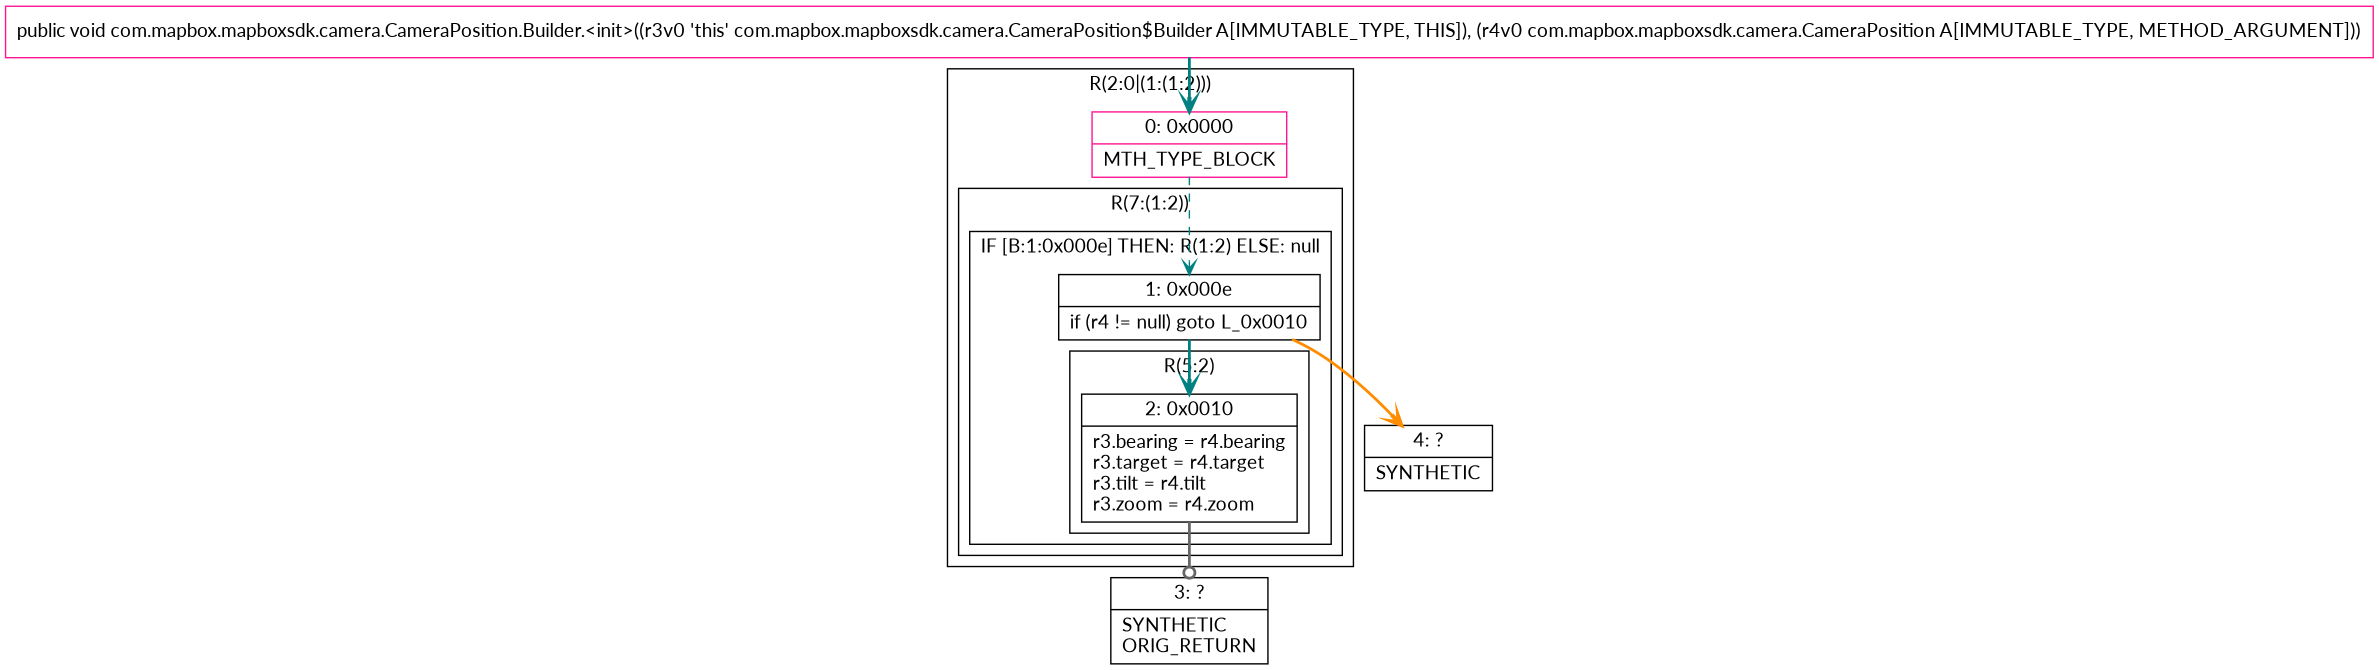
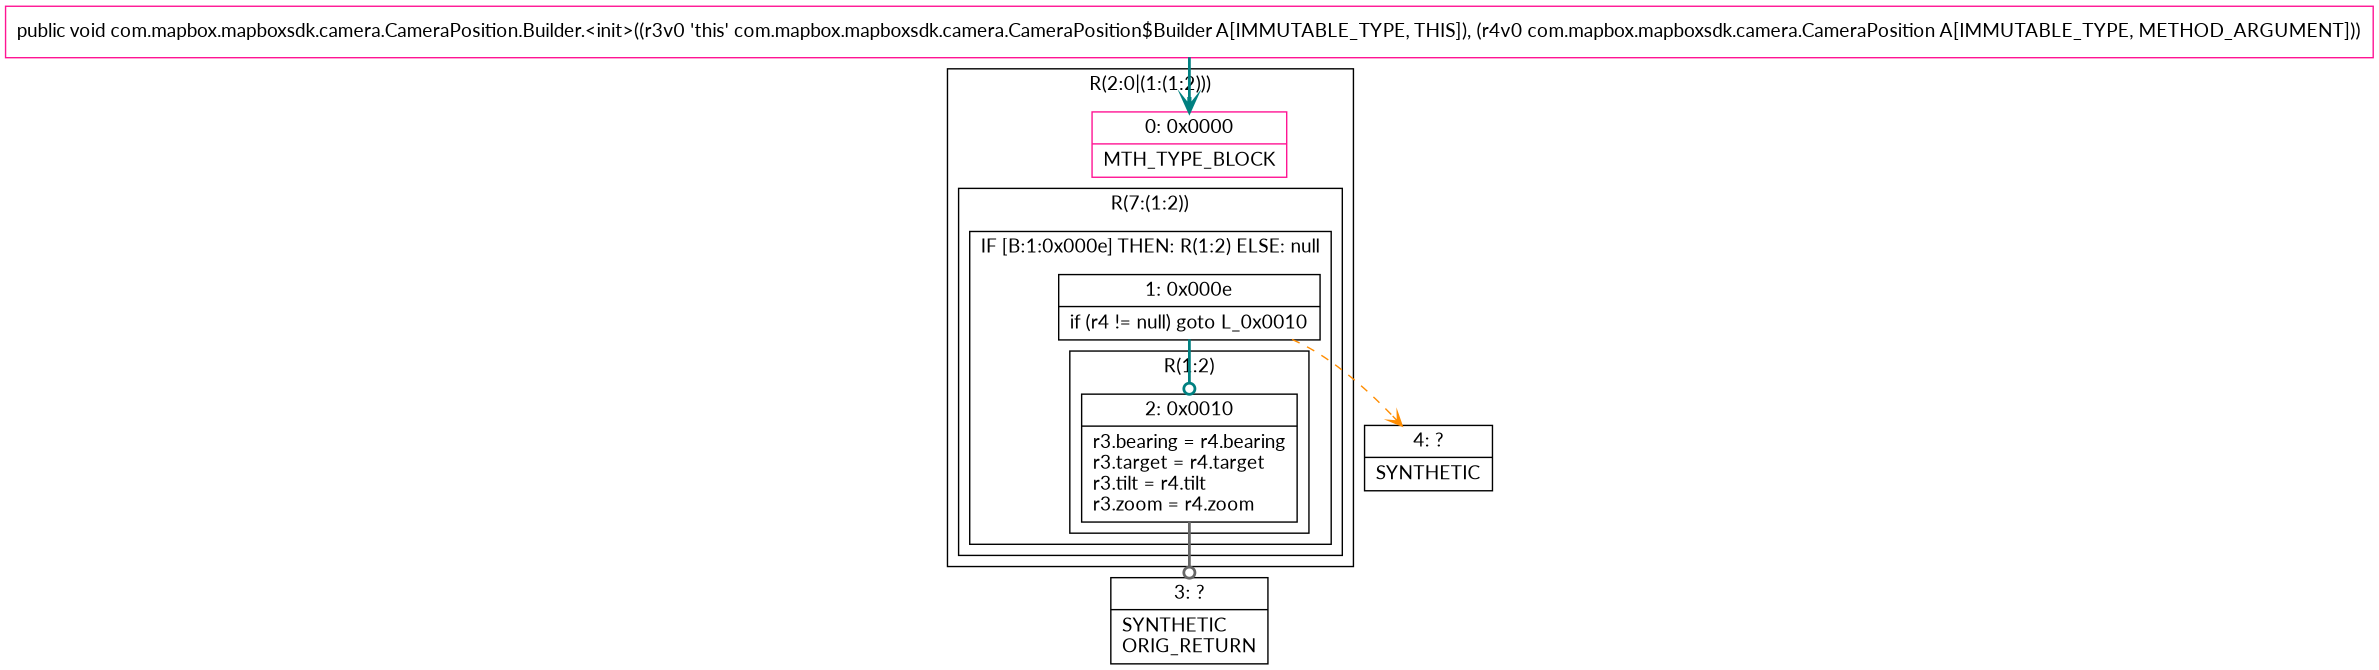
(1189, 219) -> none
(1189, 361) -> (1189, 361)
(1189, 367) -> (1189, 367)
(1363, 387) -> (1363, 387)
